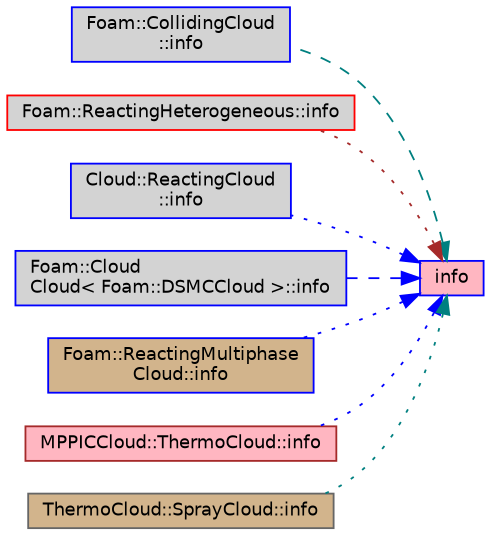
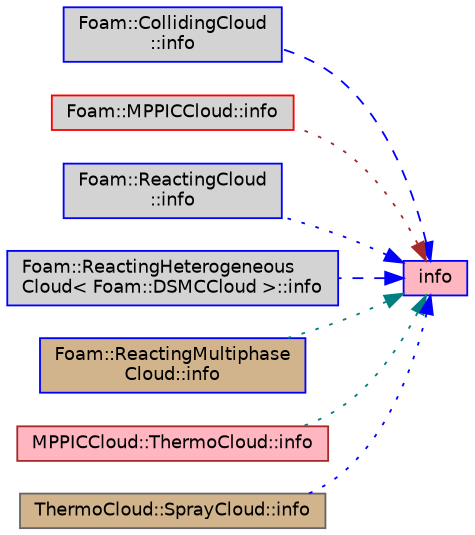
(181, 113) -> (173, 113)
(393, 122) -> (379, 126)
(181, 191) -> (173, 191)
(181, 278) -> (173, 278)
(353, 322) -> (338, 322)
(387, 381) -> (371, 381)
(403, 417) -> (387, 417)
